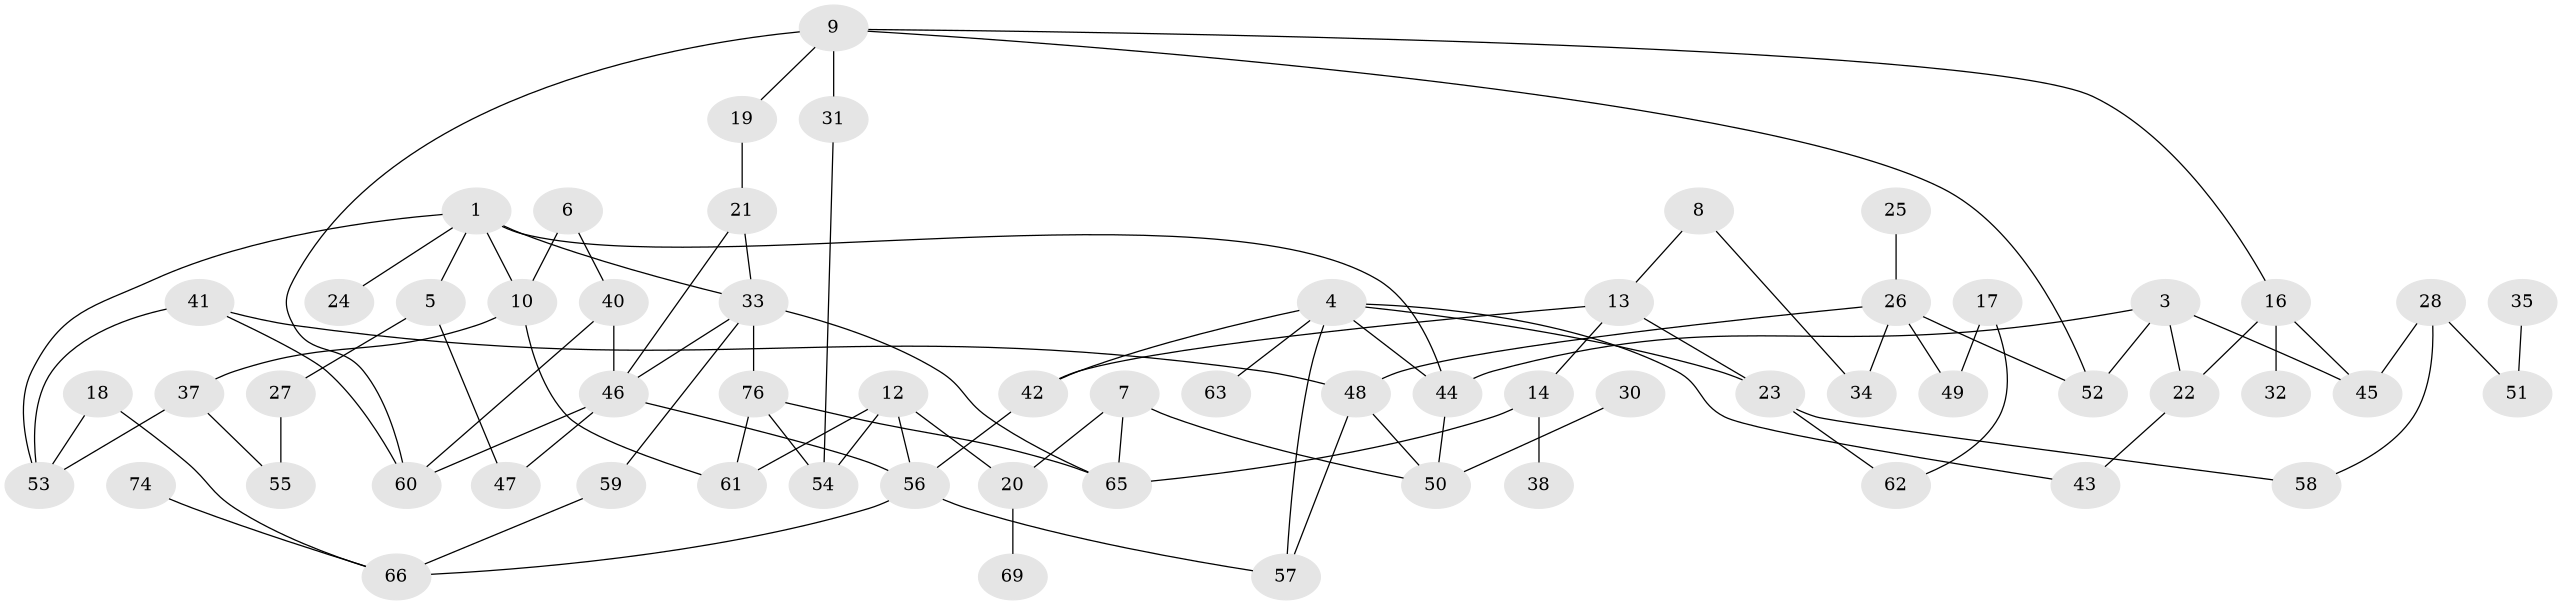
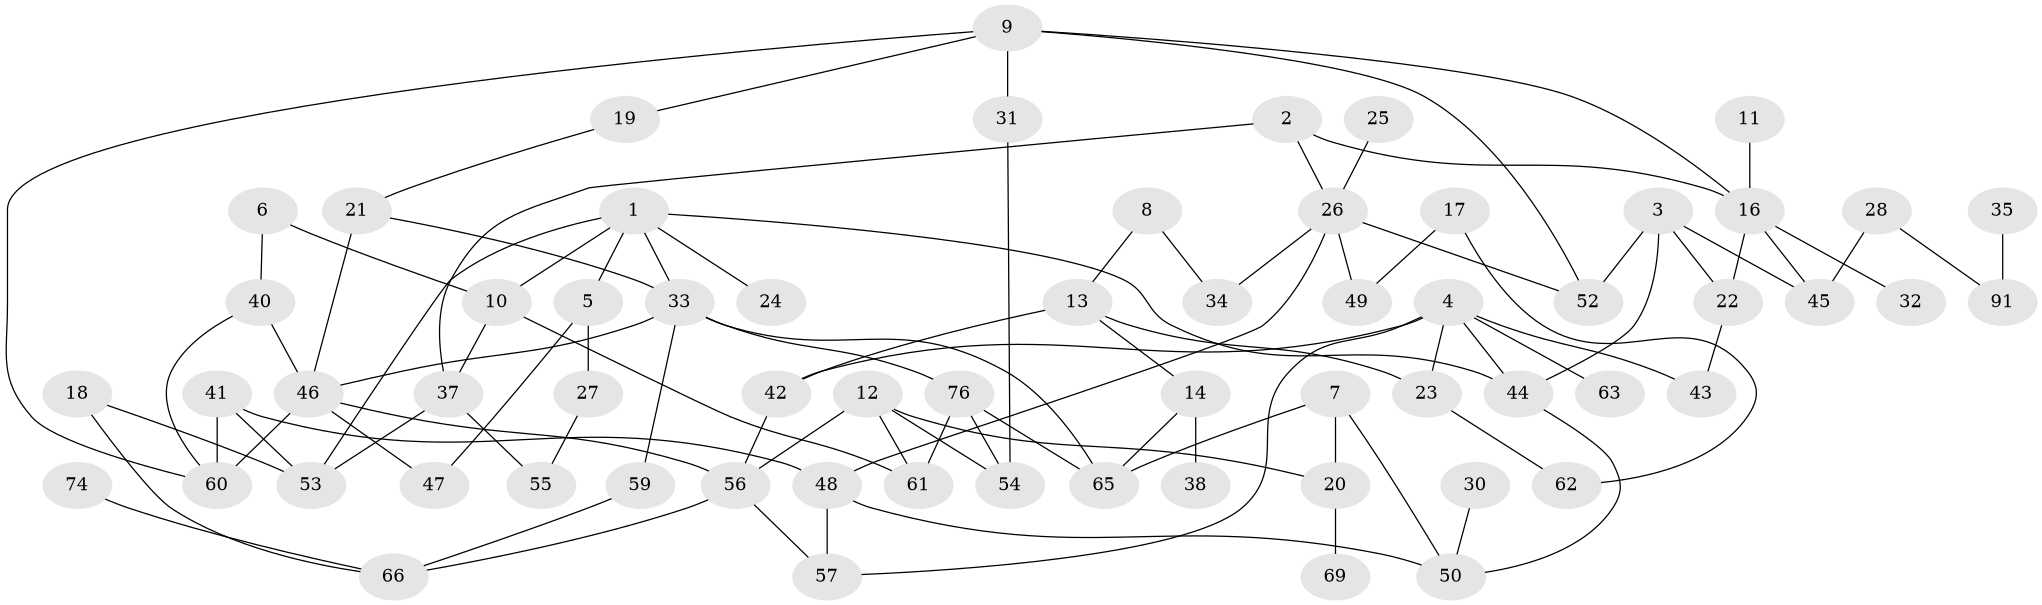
none -> (1287, 119)
none -> (1750, 119)
(2518, 394) -> (2003, 302)
(2307, 485) -> none
